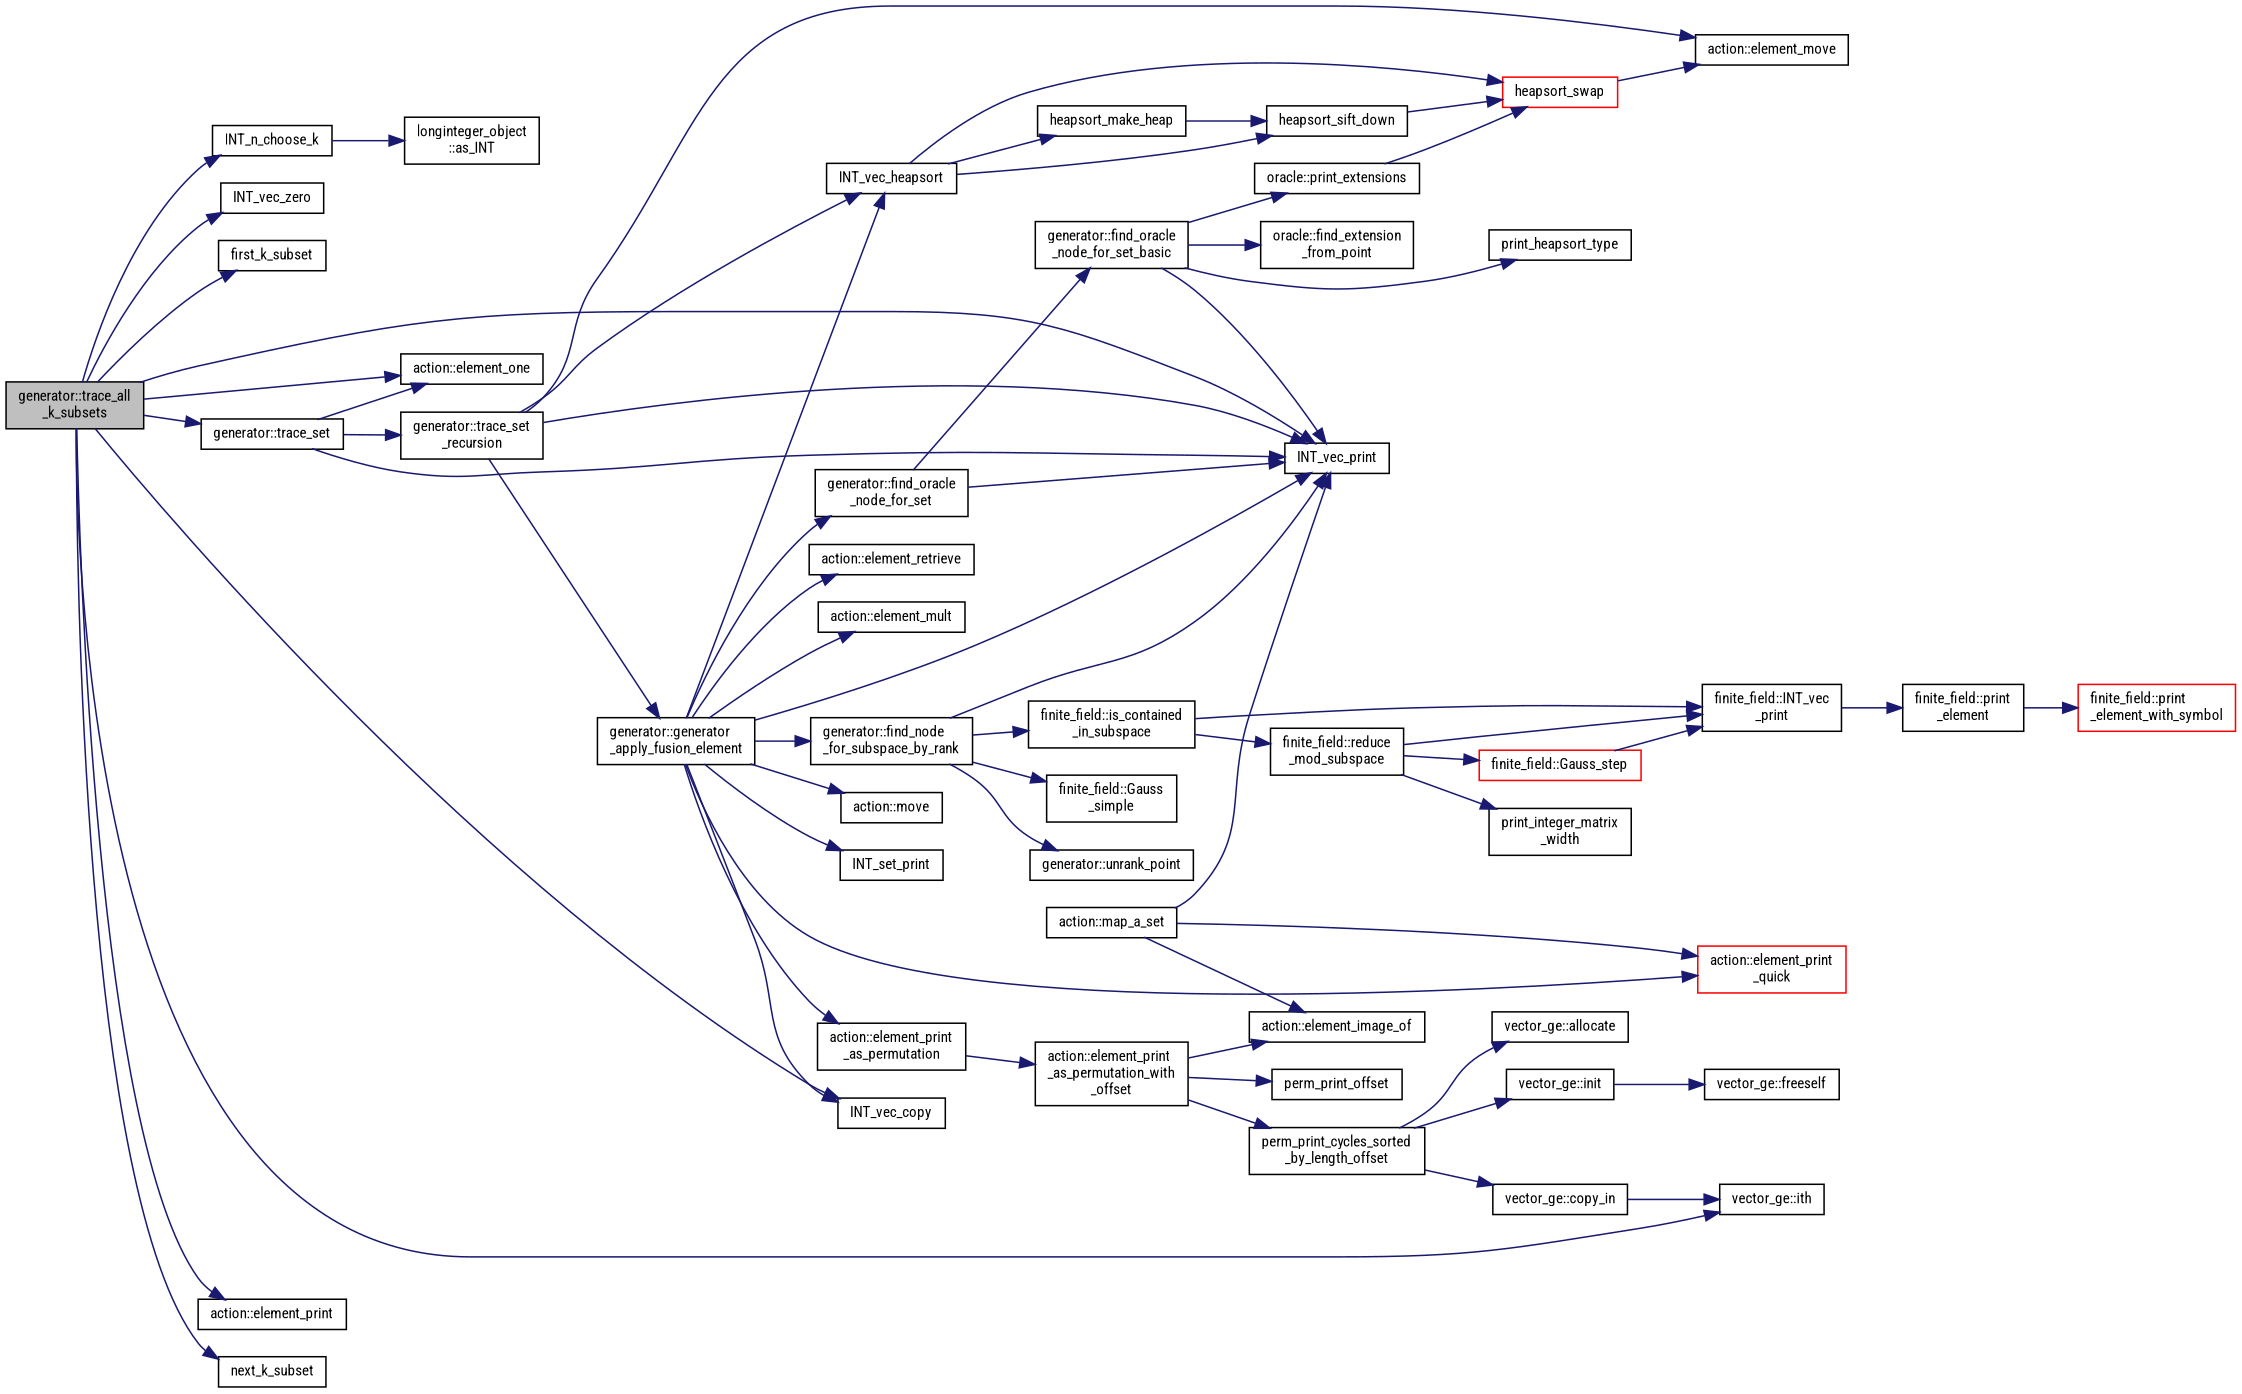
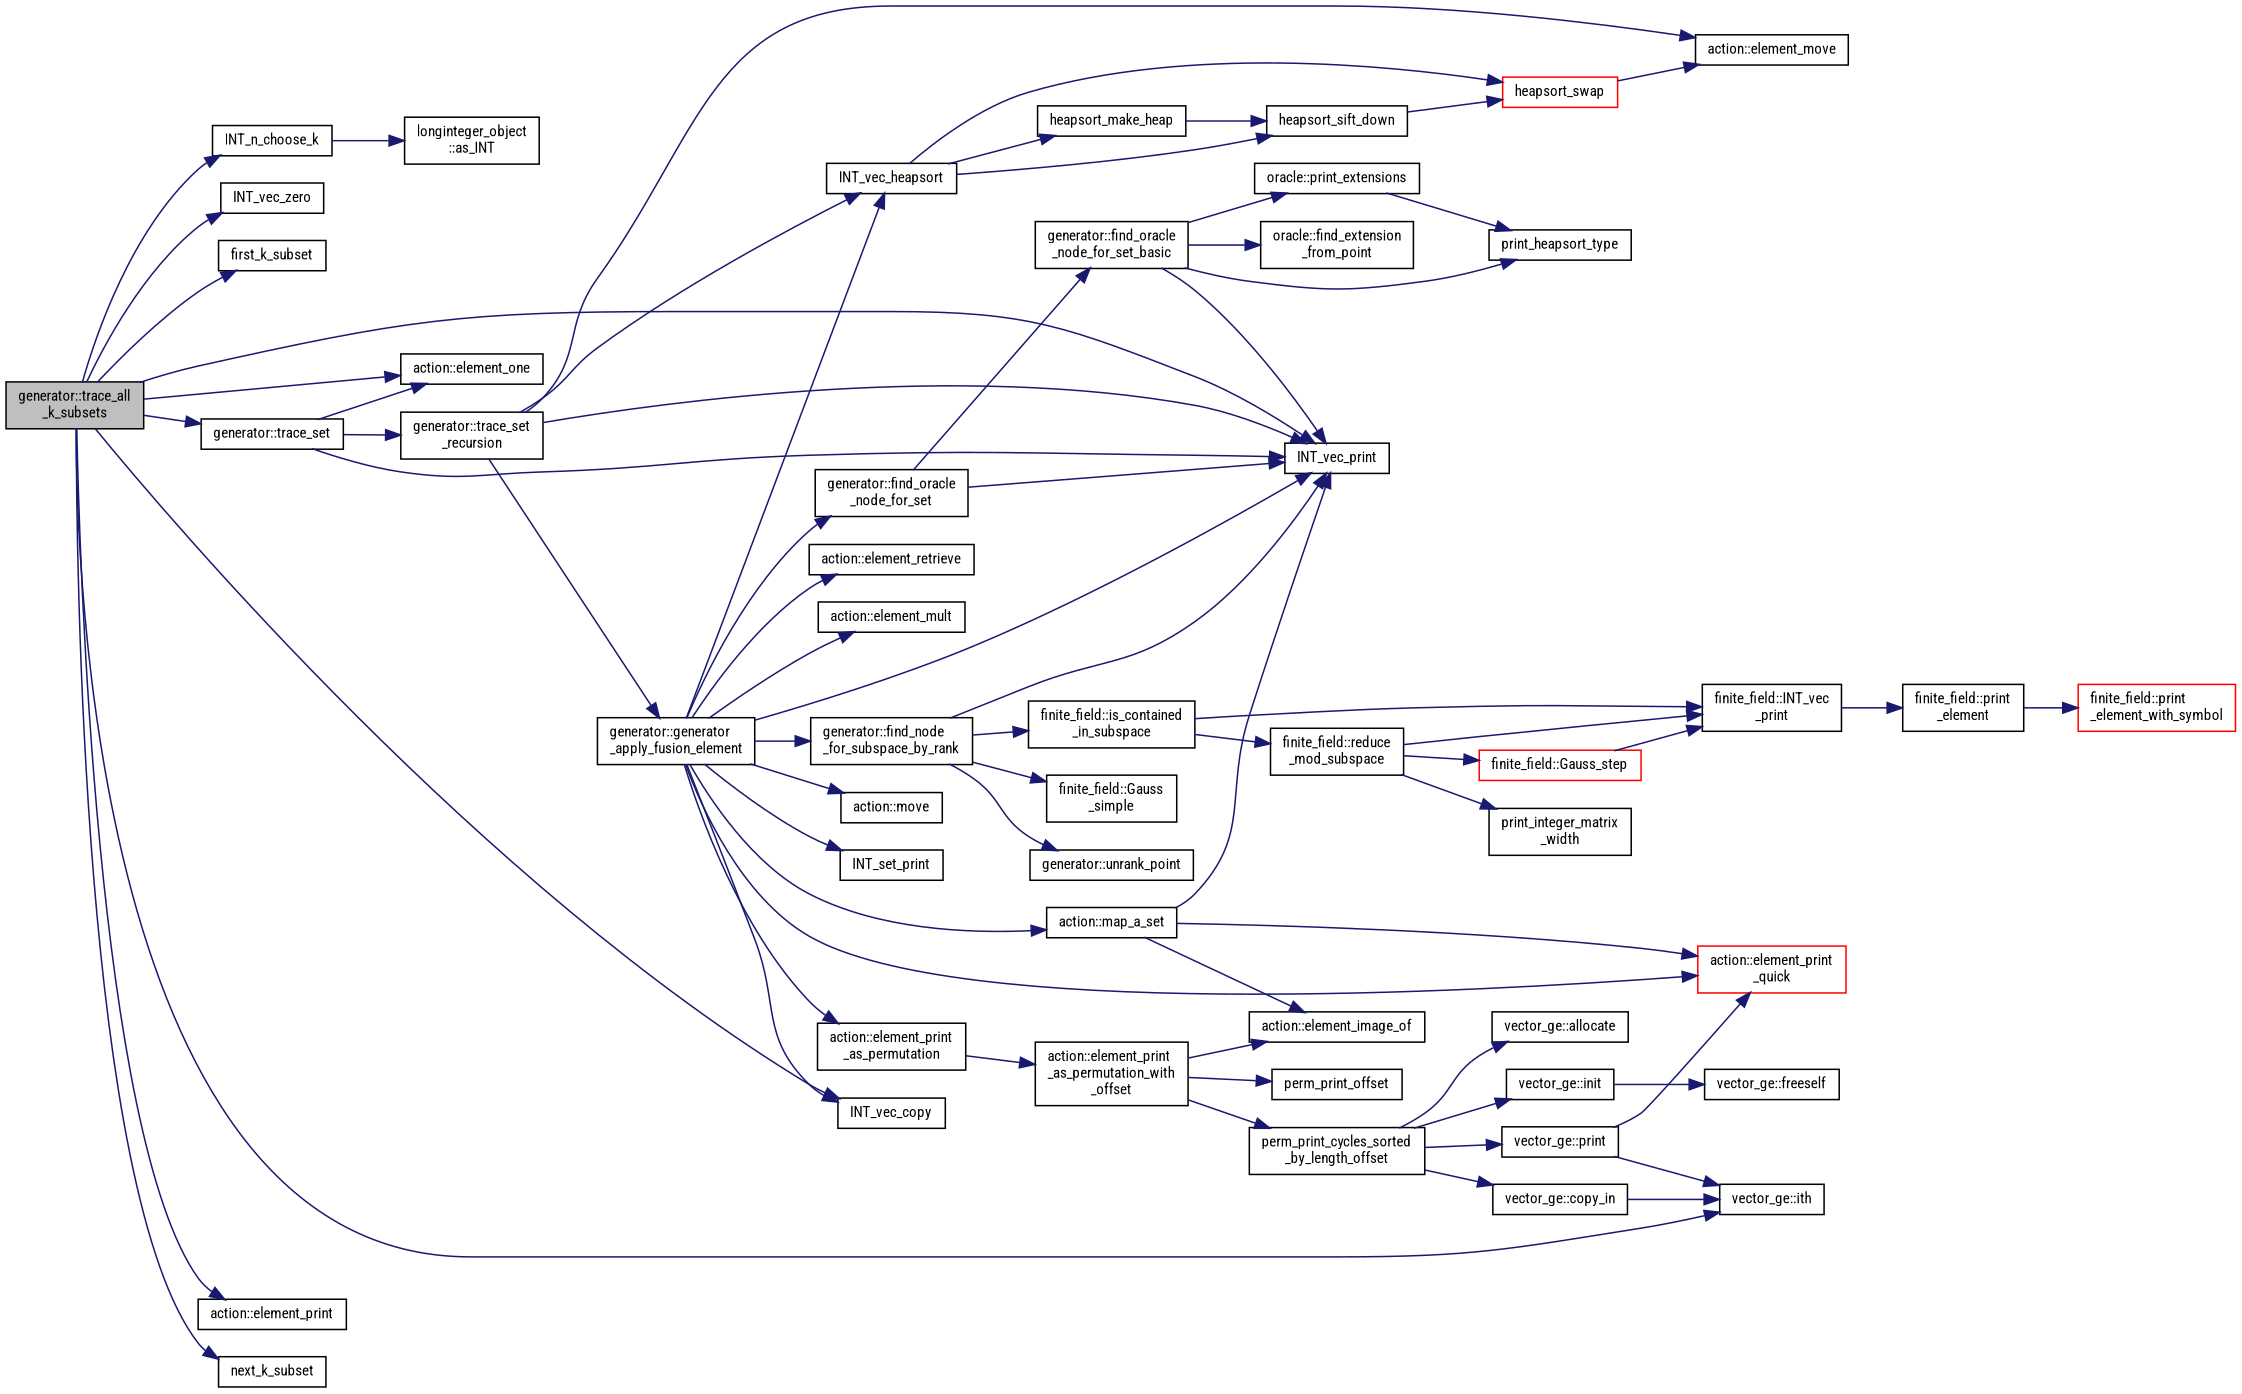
(1449, 140) -> (1441, 210)
none -> (832, 904)
none -> (1560, 1142)
